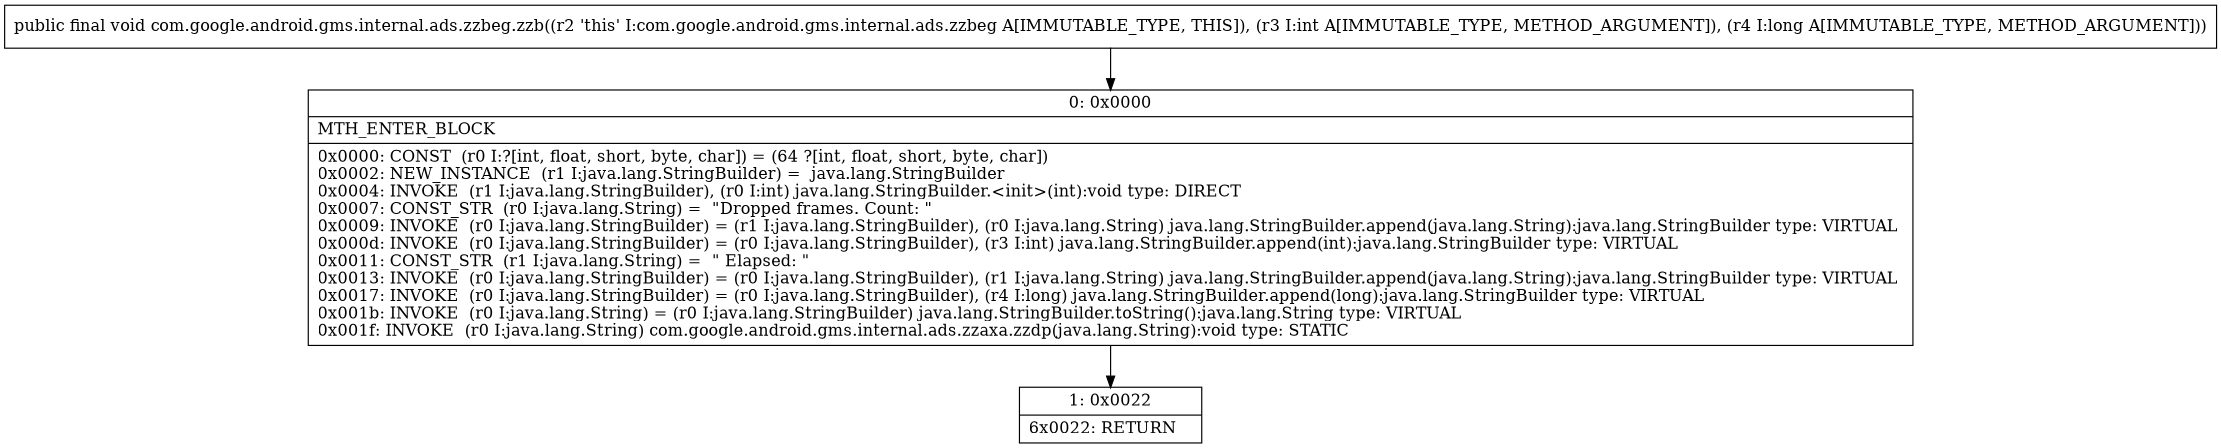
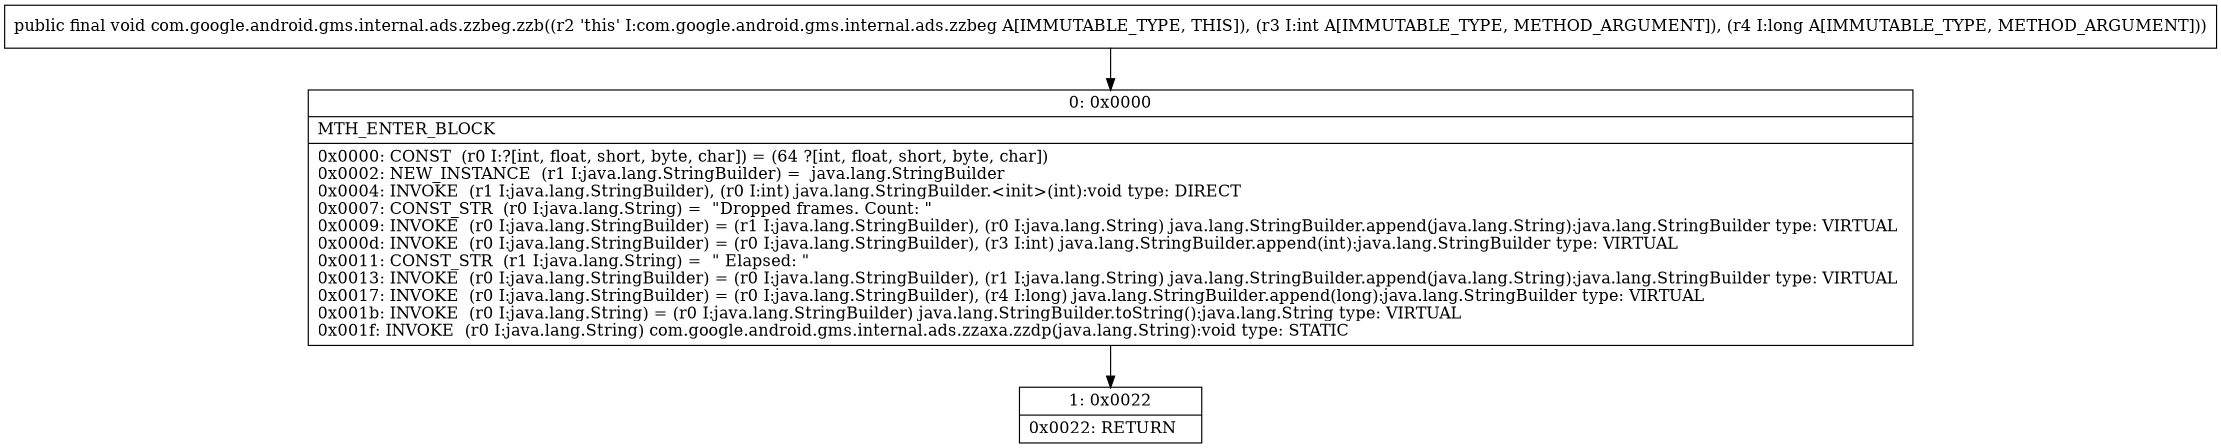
(1111, 428) -> (1111, 428)
